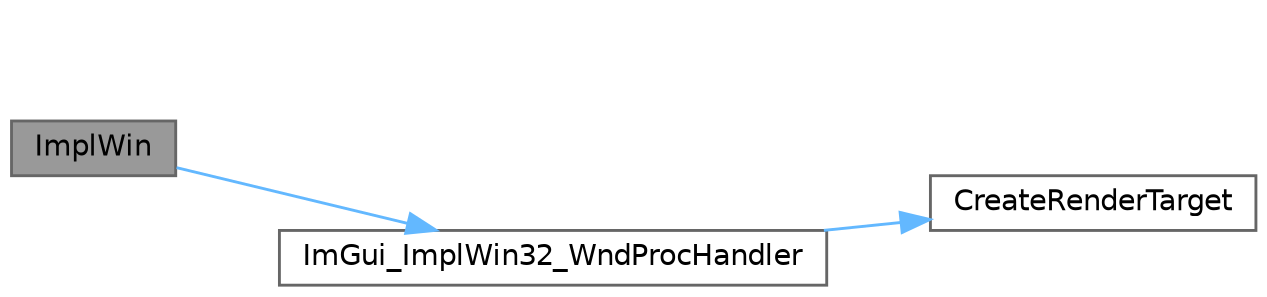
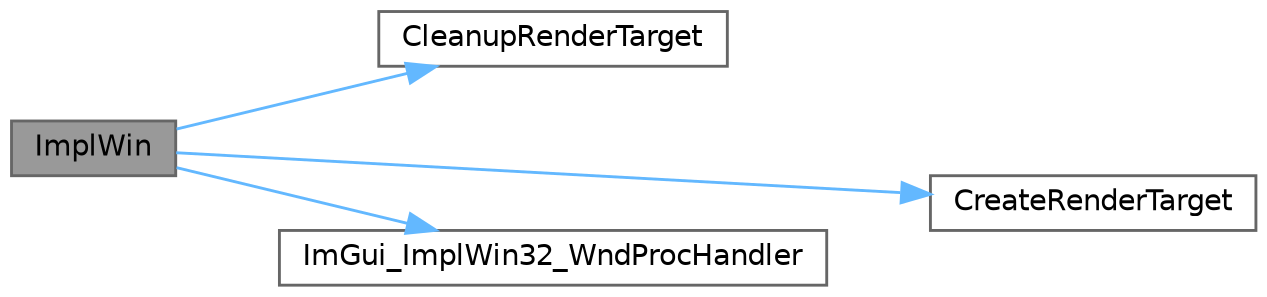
none -> (553, 39)
(862, 226) -> (538, 173)
